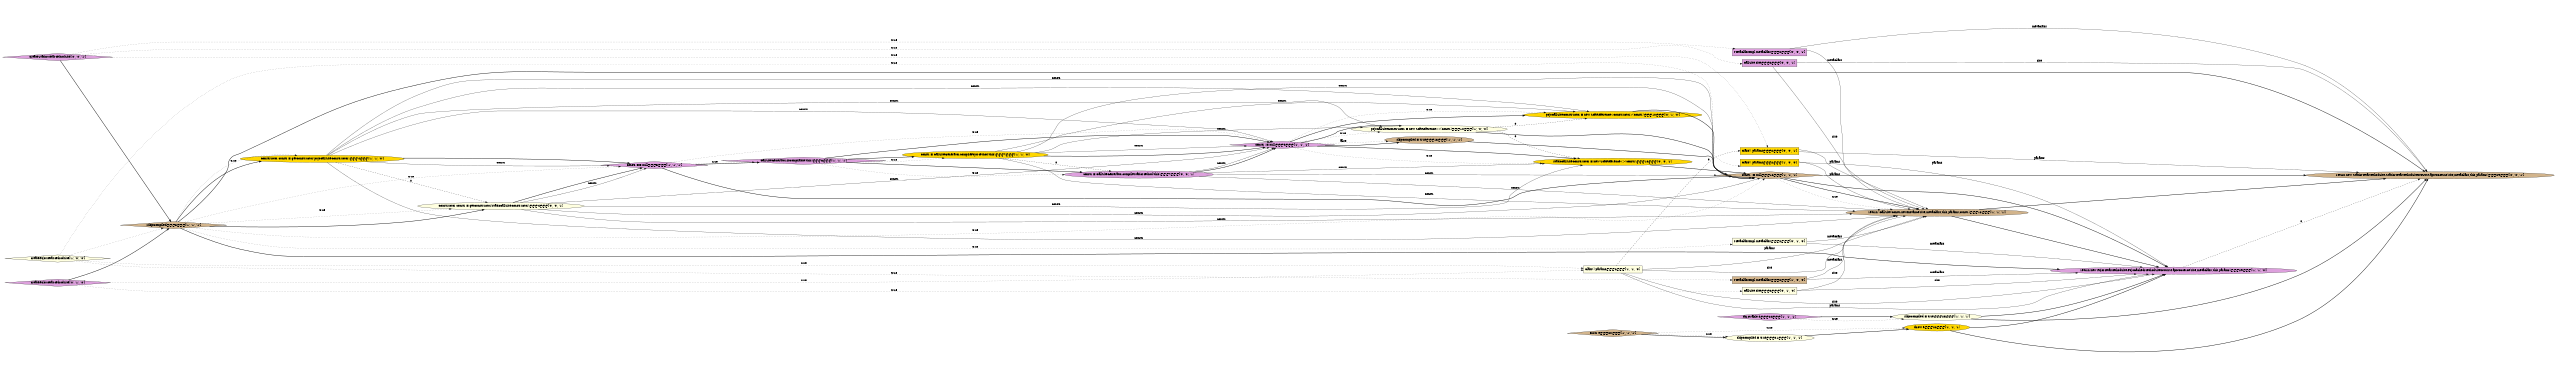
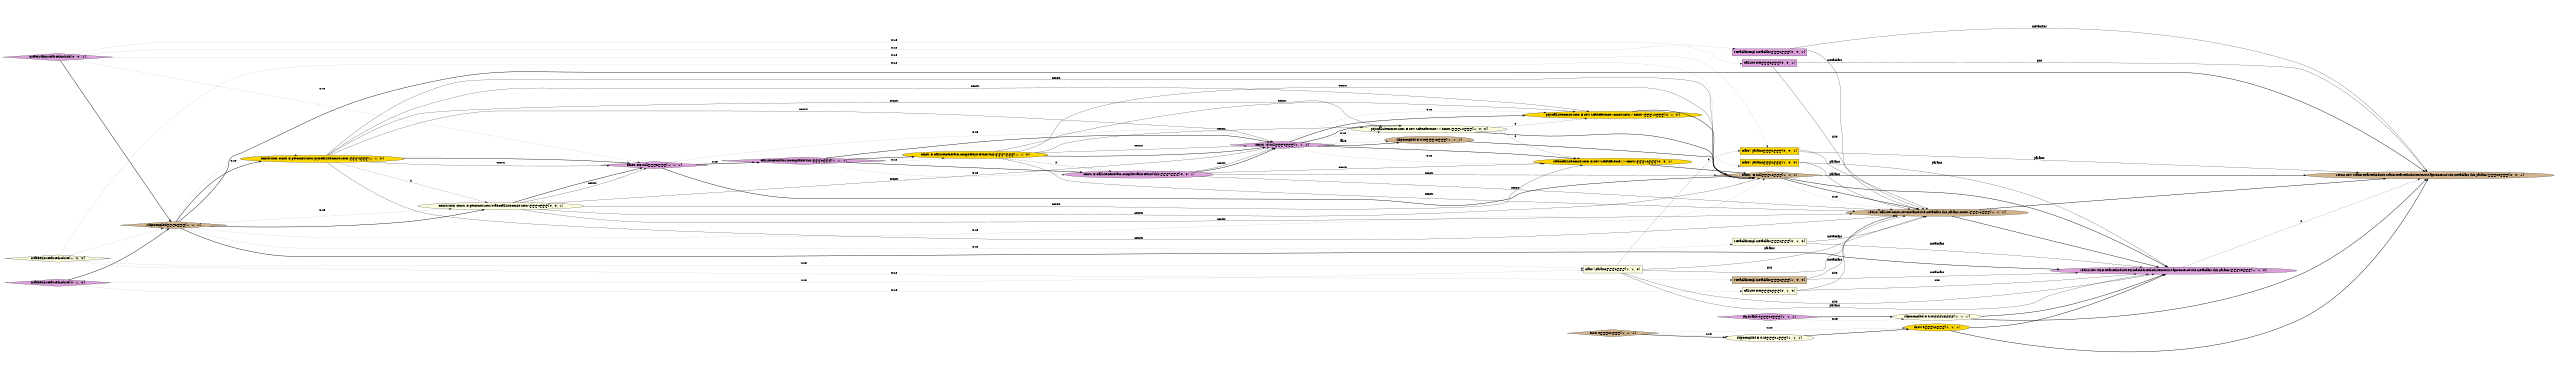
(388, 181) -> (355, 111)
